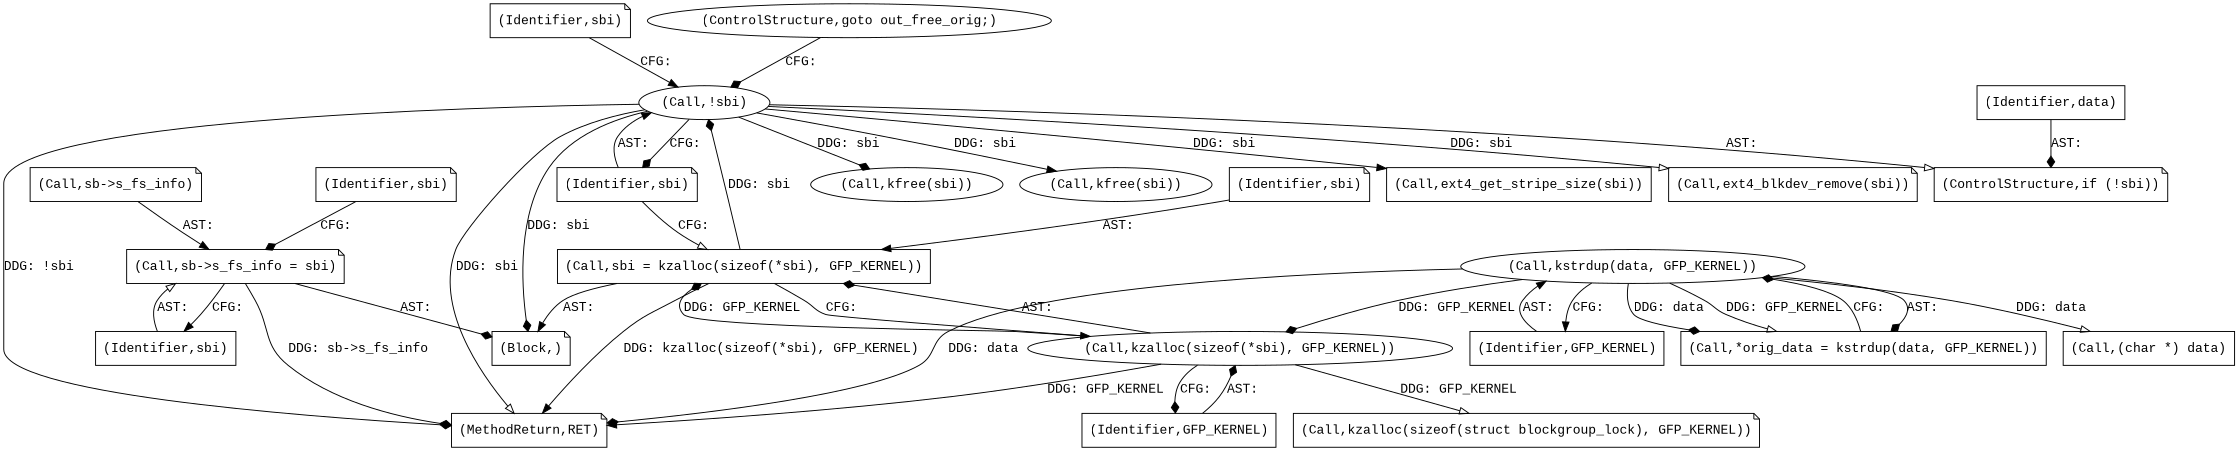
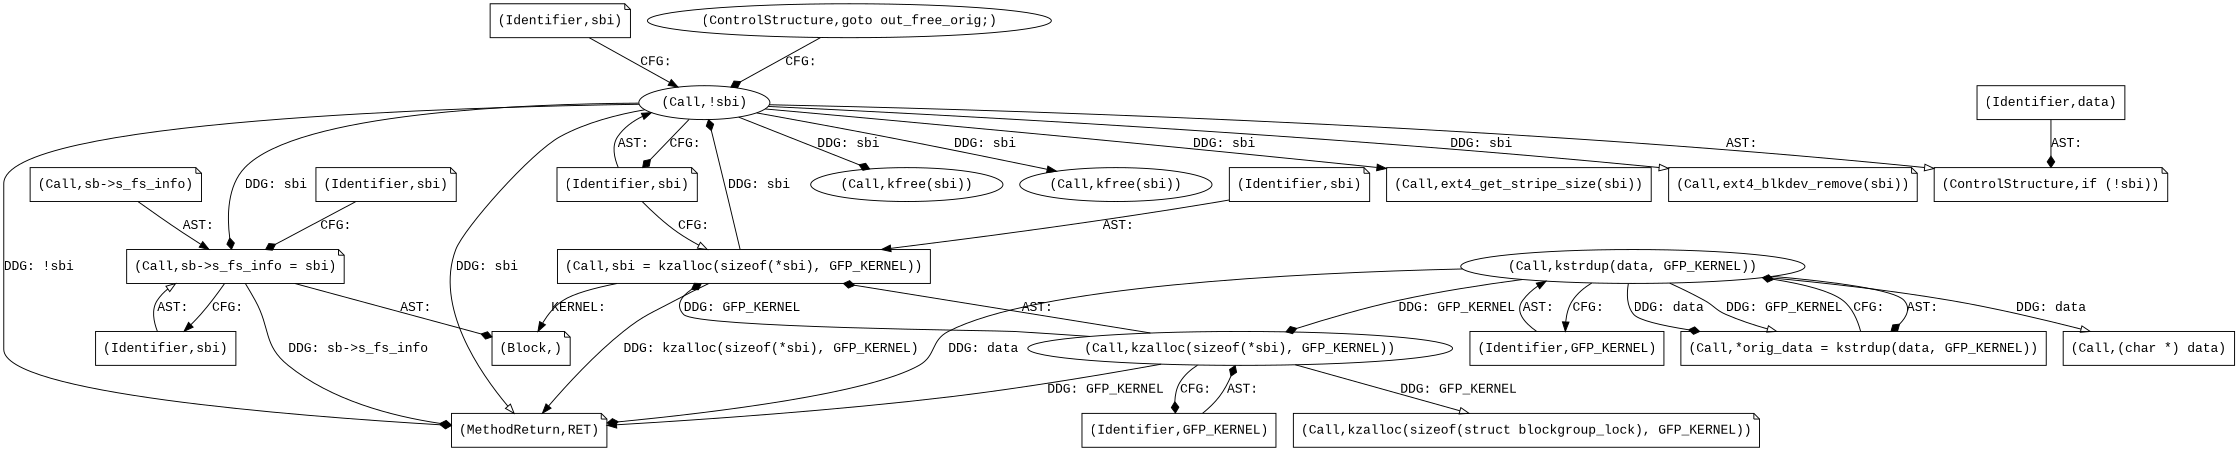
(539, 186) -> (400, 118)
(583, 307) -> (583, 307)
(923, 324) -> none
